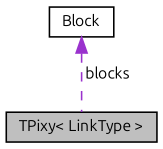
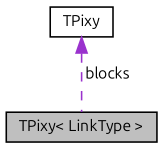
(82, 22) -> (82, 22)
